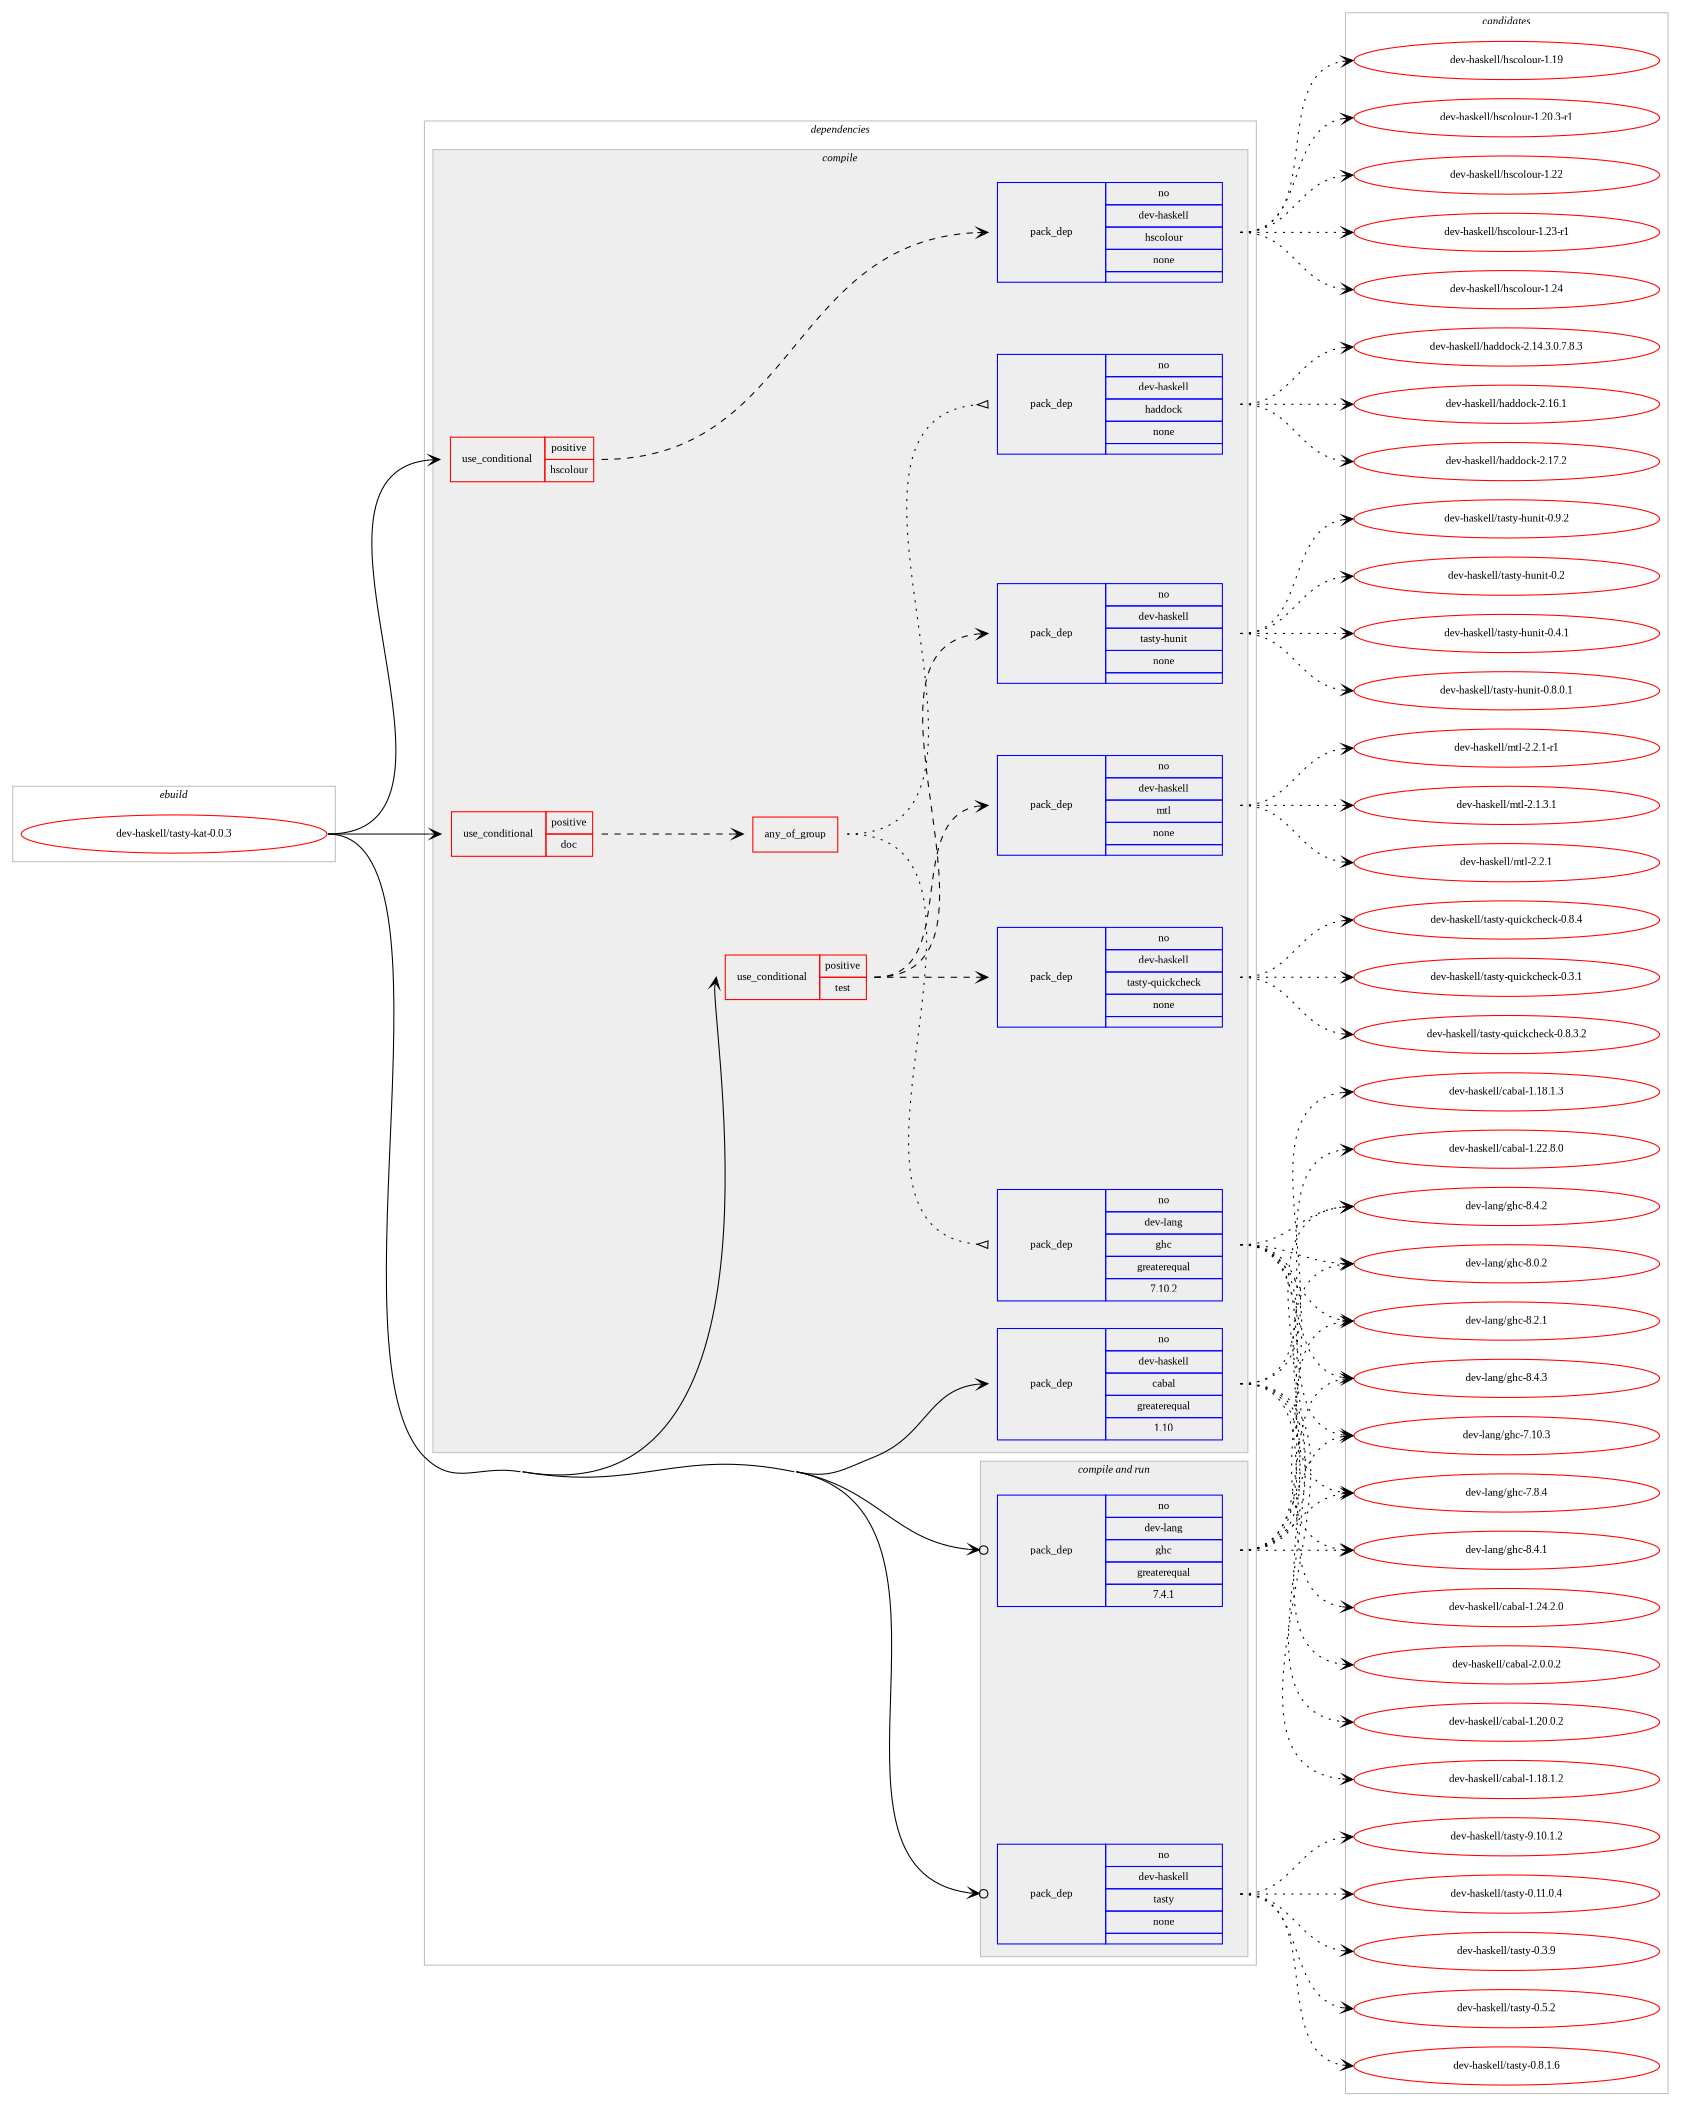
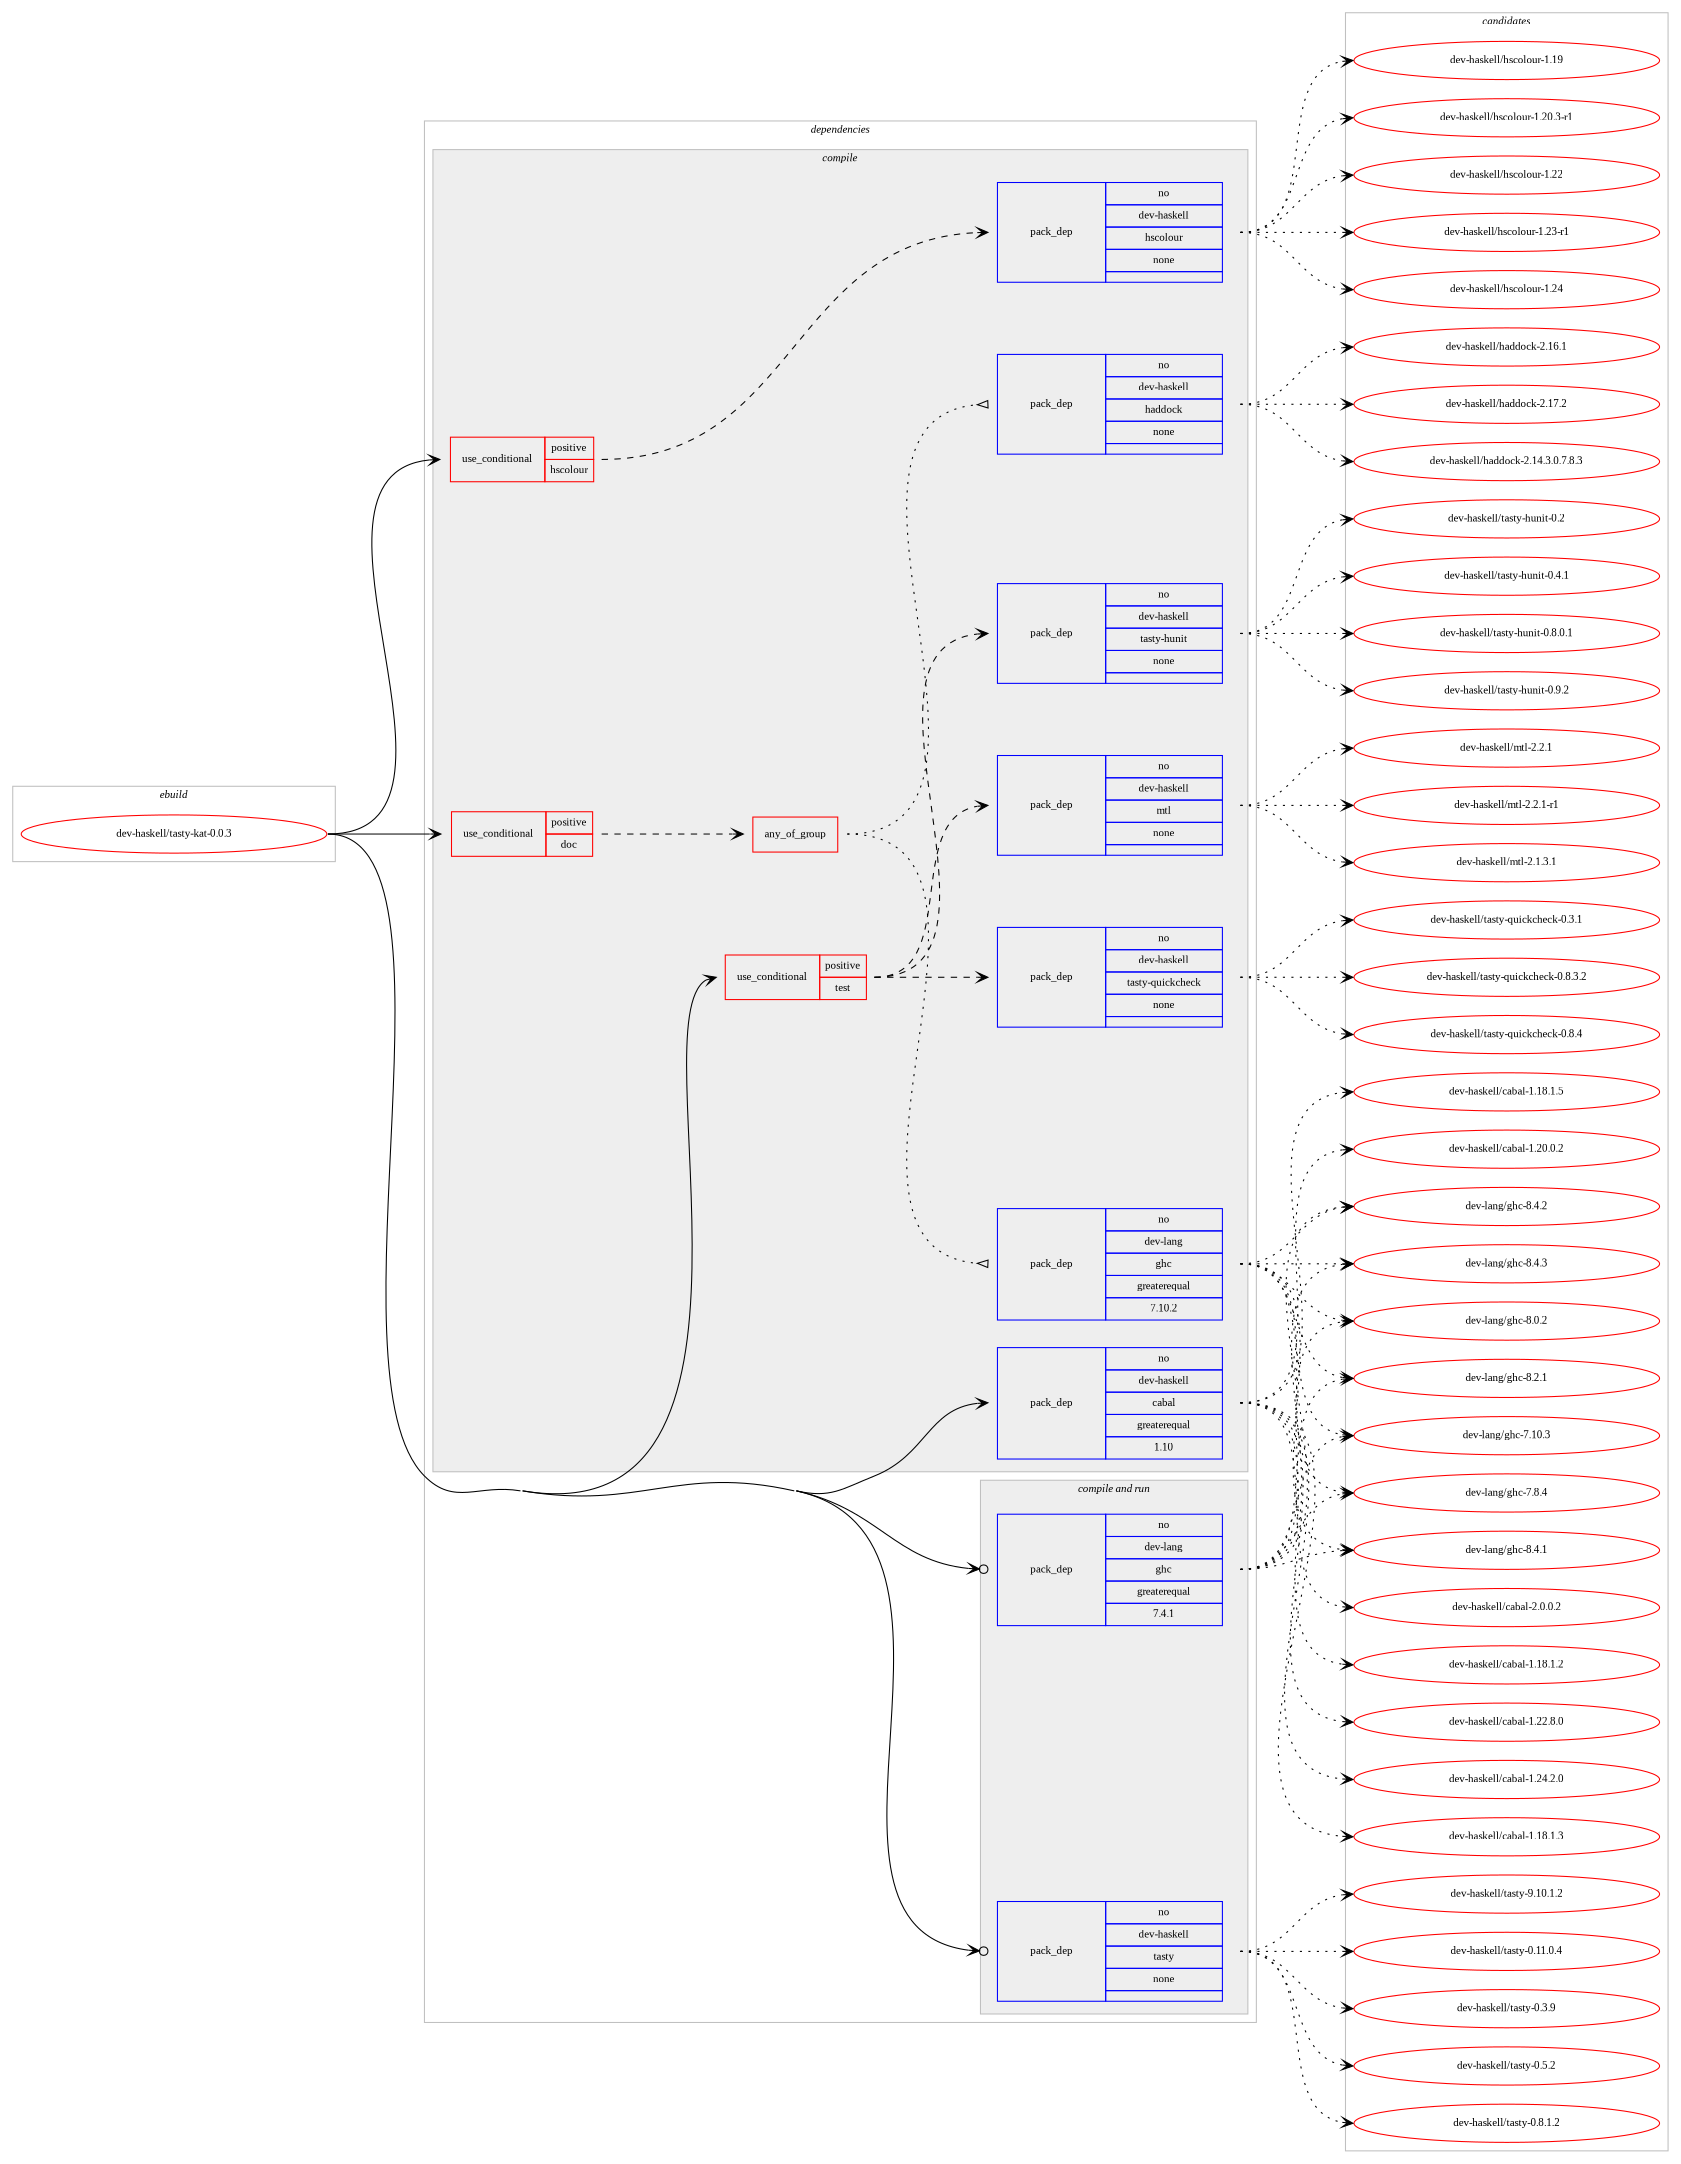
none -> (1507, 1092)
(1507, 2066) -> (1507, 2123)
